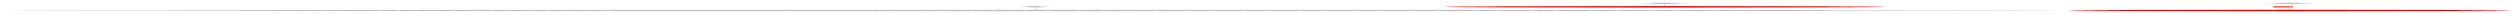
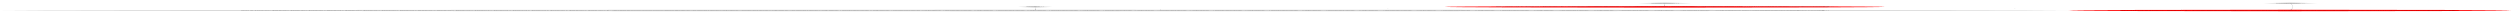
(2283, 7) -> none
